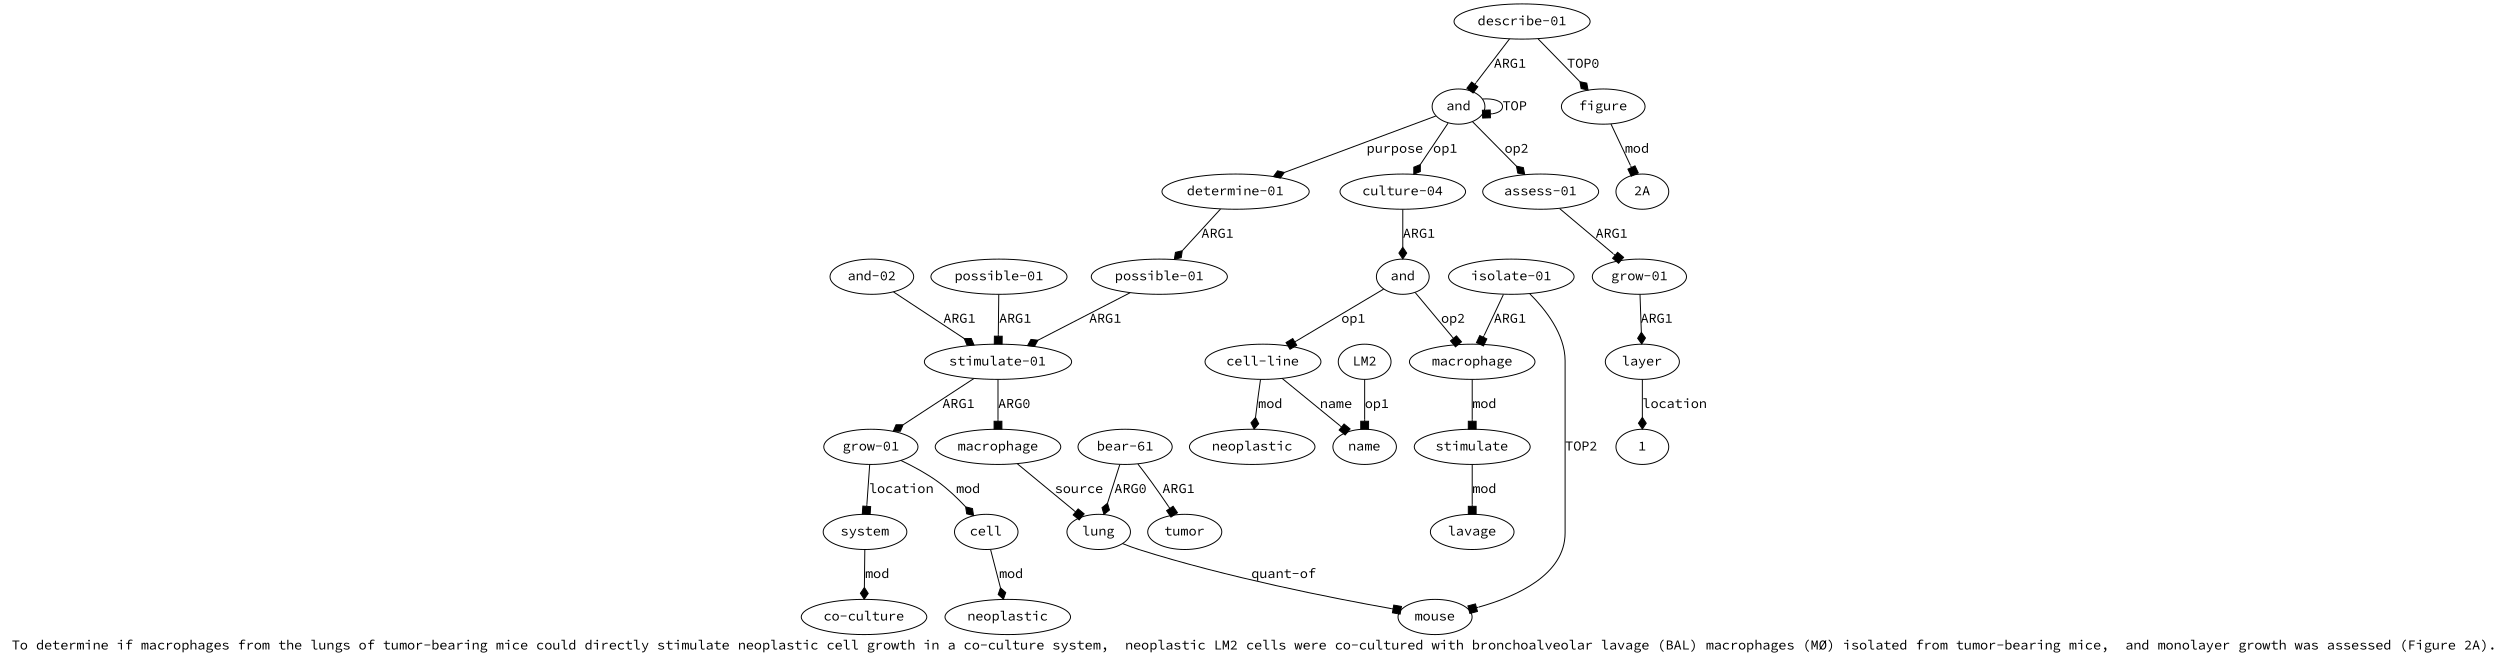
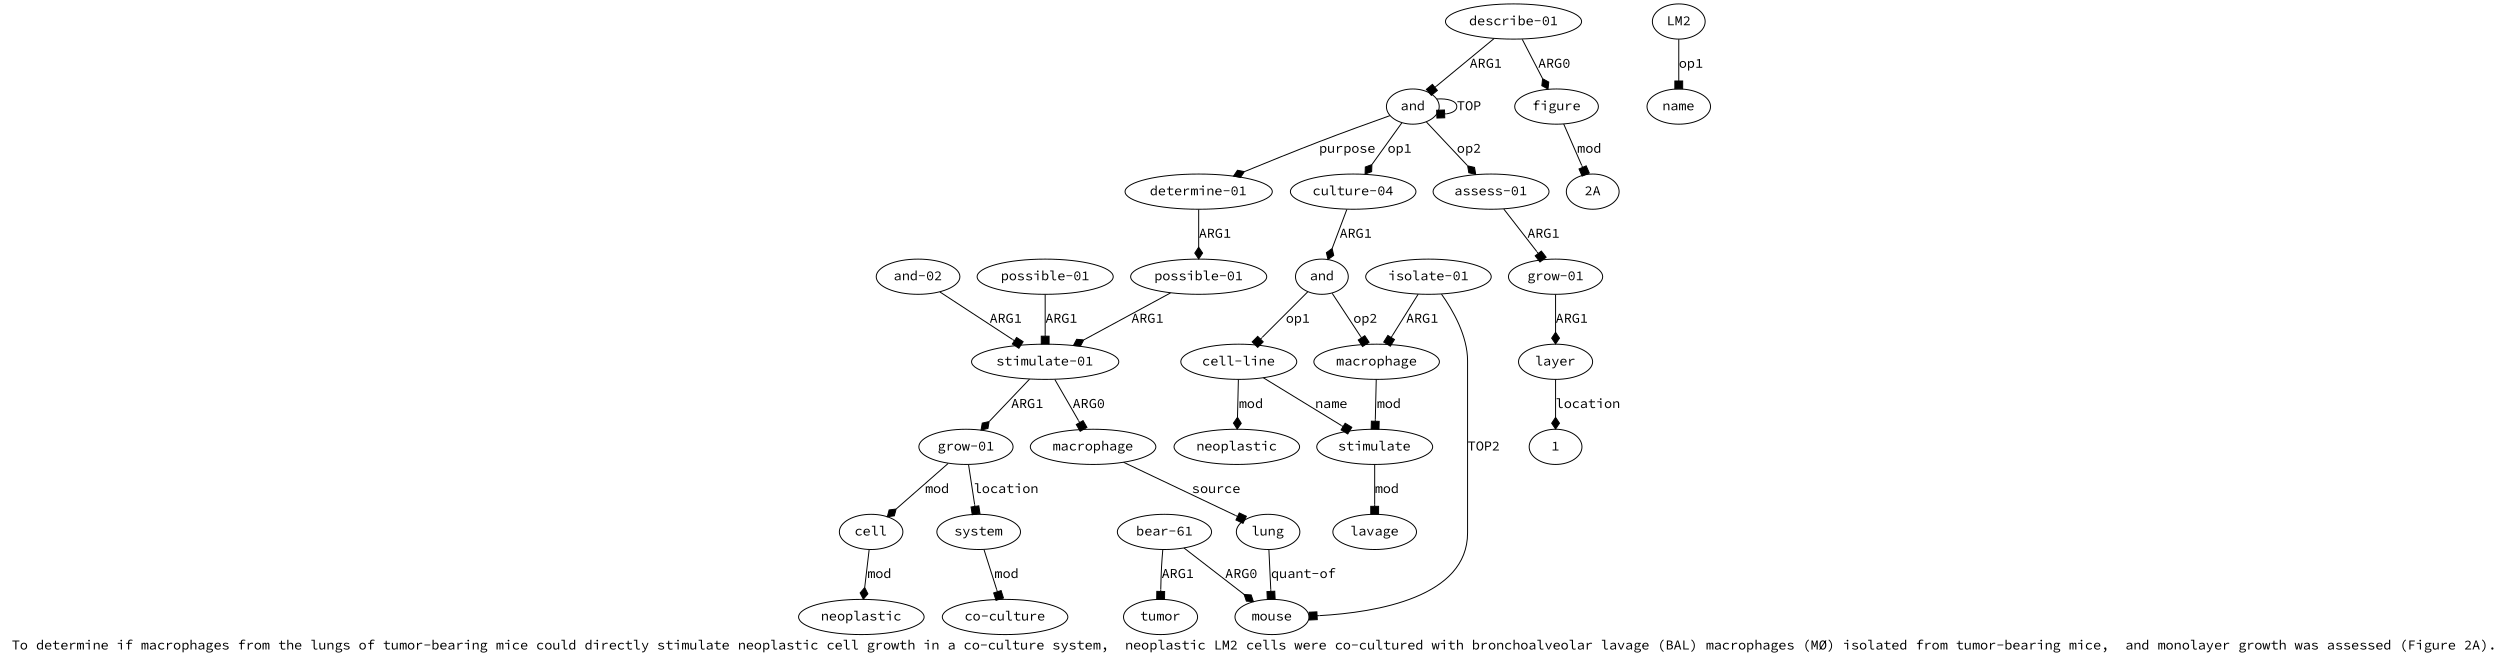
(1584, 64) -> (1555, 64)
(929, 315) -> (976, 316)
(1311, 402) -> (1302, 402)
(1114, 484) -> (1214, 571)
(865, 569) -> (990, 570)
